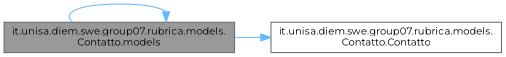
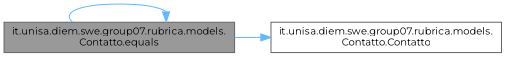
(119, 37) -> (119, 37)
